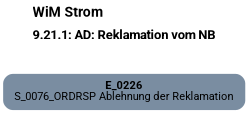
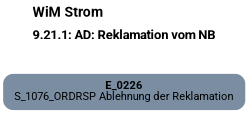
(124, 97) -> (124, 97)
